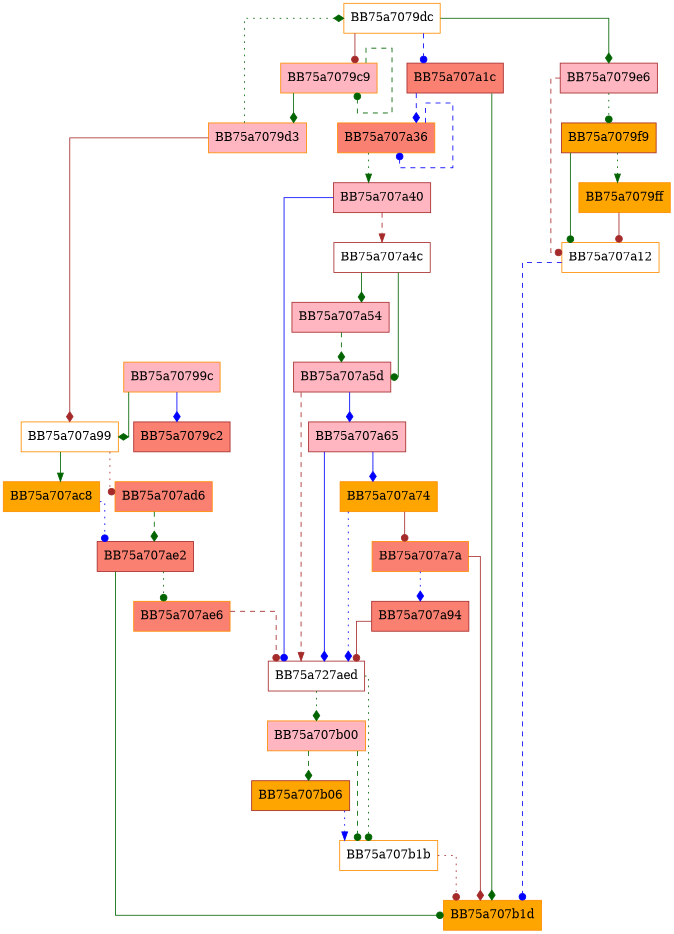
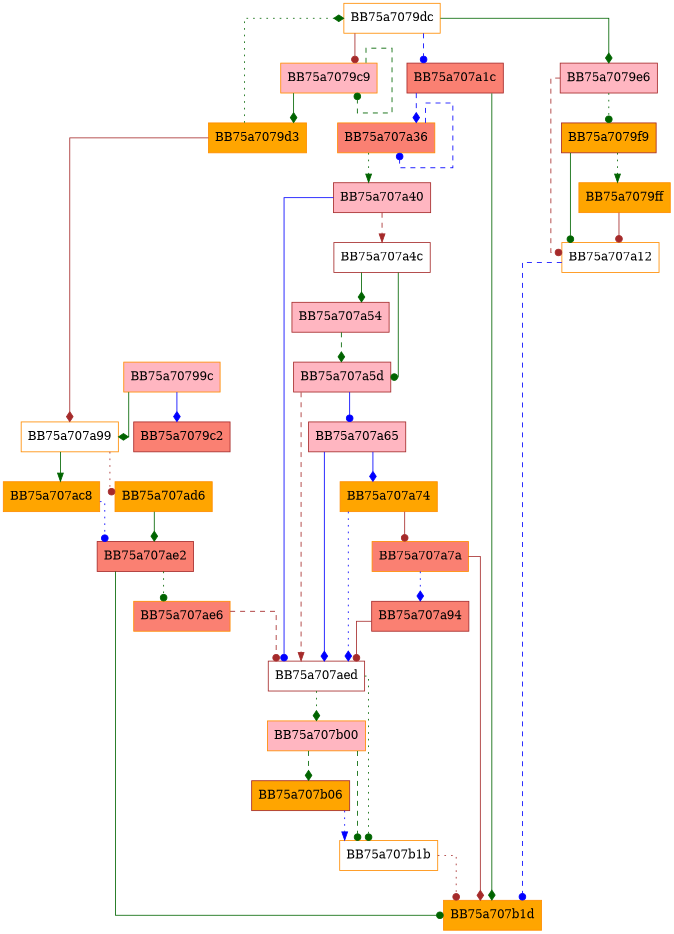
(257, 138) -> (257, 138)
(350, 402) -> (350, 404)
(164, 497) -> (164, 497)
(154, 521) -> (154, 521)
(316, 676) -> (316, 676)
